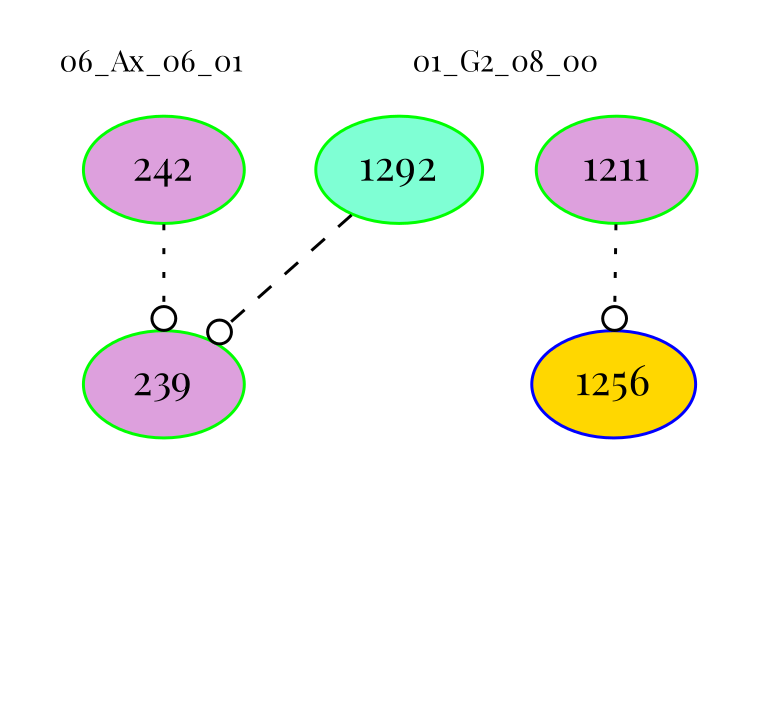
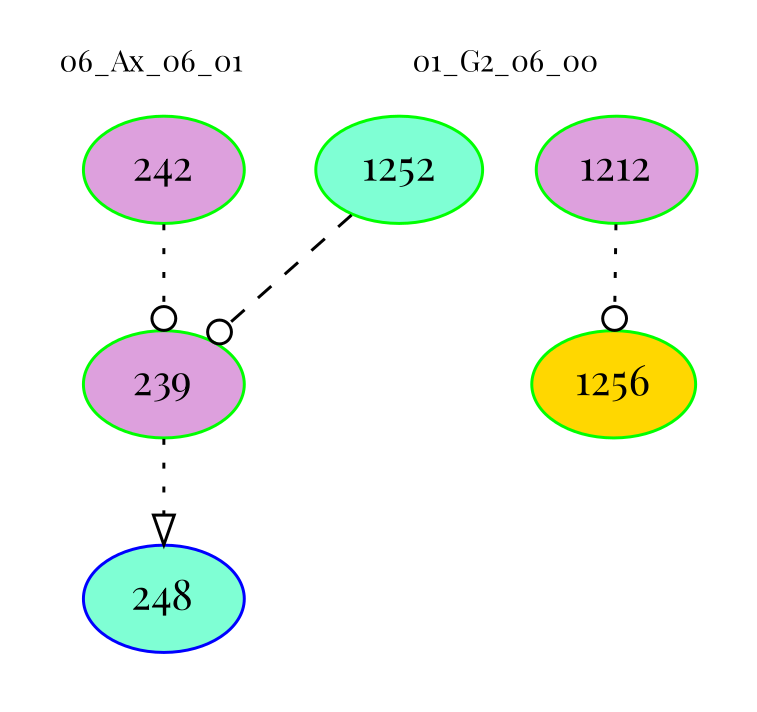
(506, 64) -> (506, 64)
(399, 170) -> (399, 170)
(617, 170) -> (617, 170)
(614, 384) -> (614, 384)
none -> (164, 599)
